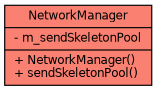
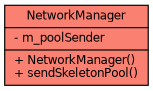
(78, 38) -> (59, 38)
